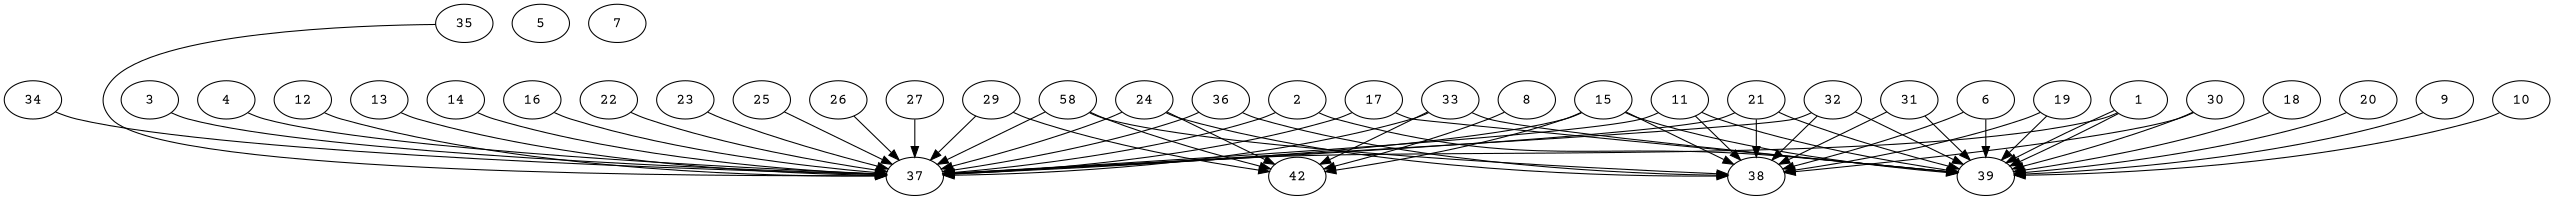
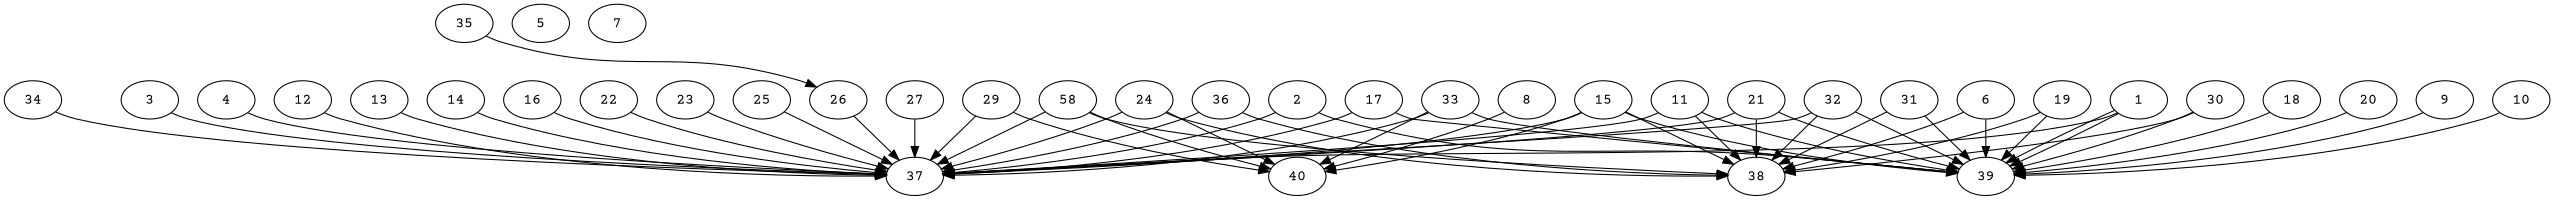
(303, 159) -> (646, 62)
(1297, 176) -> (1297, 176)
